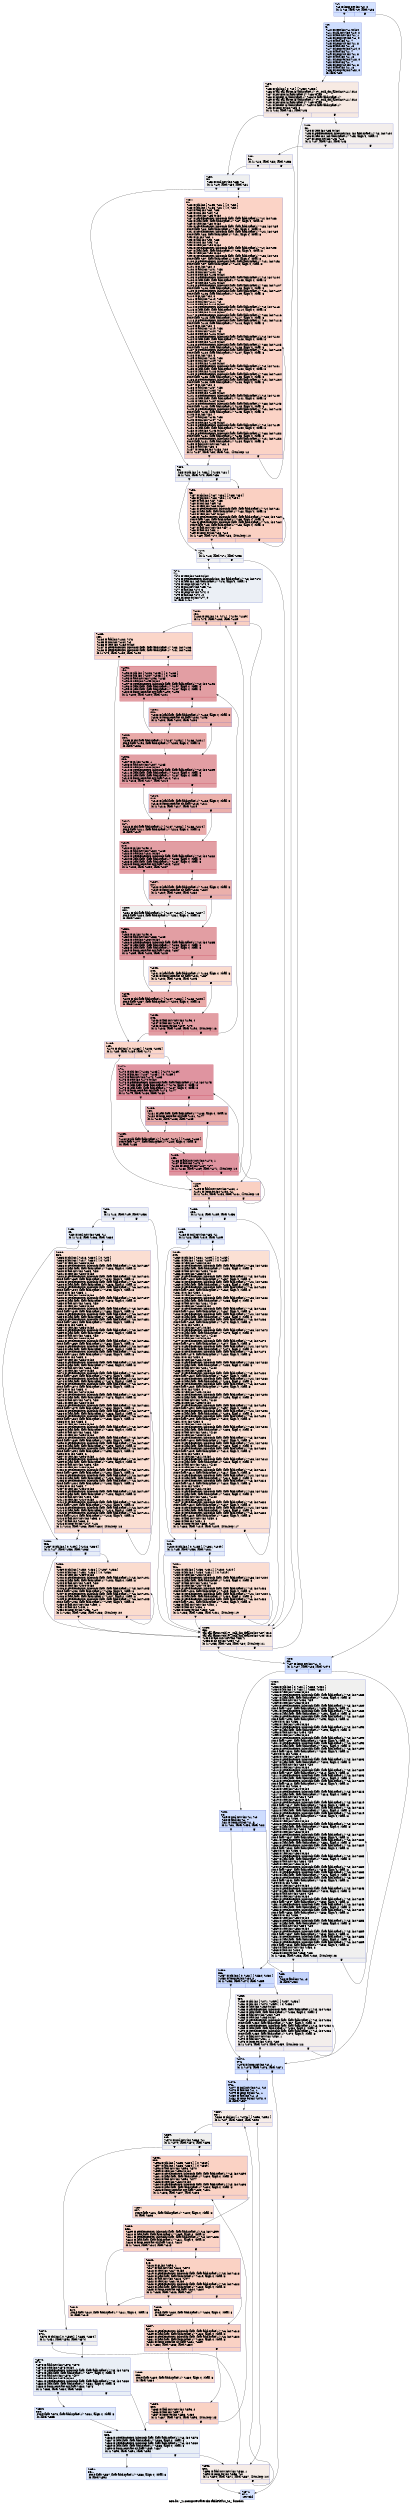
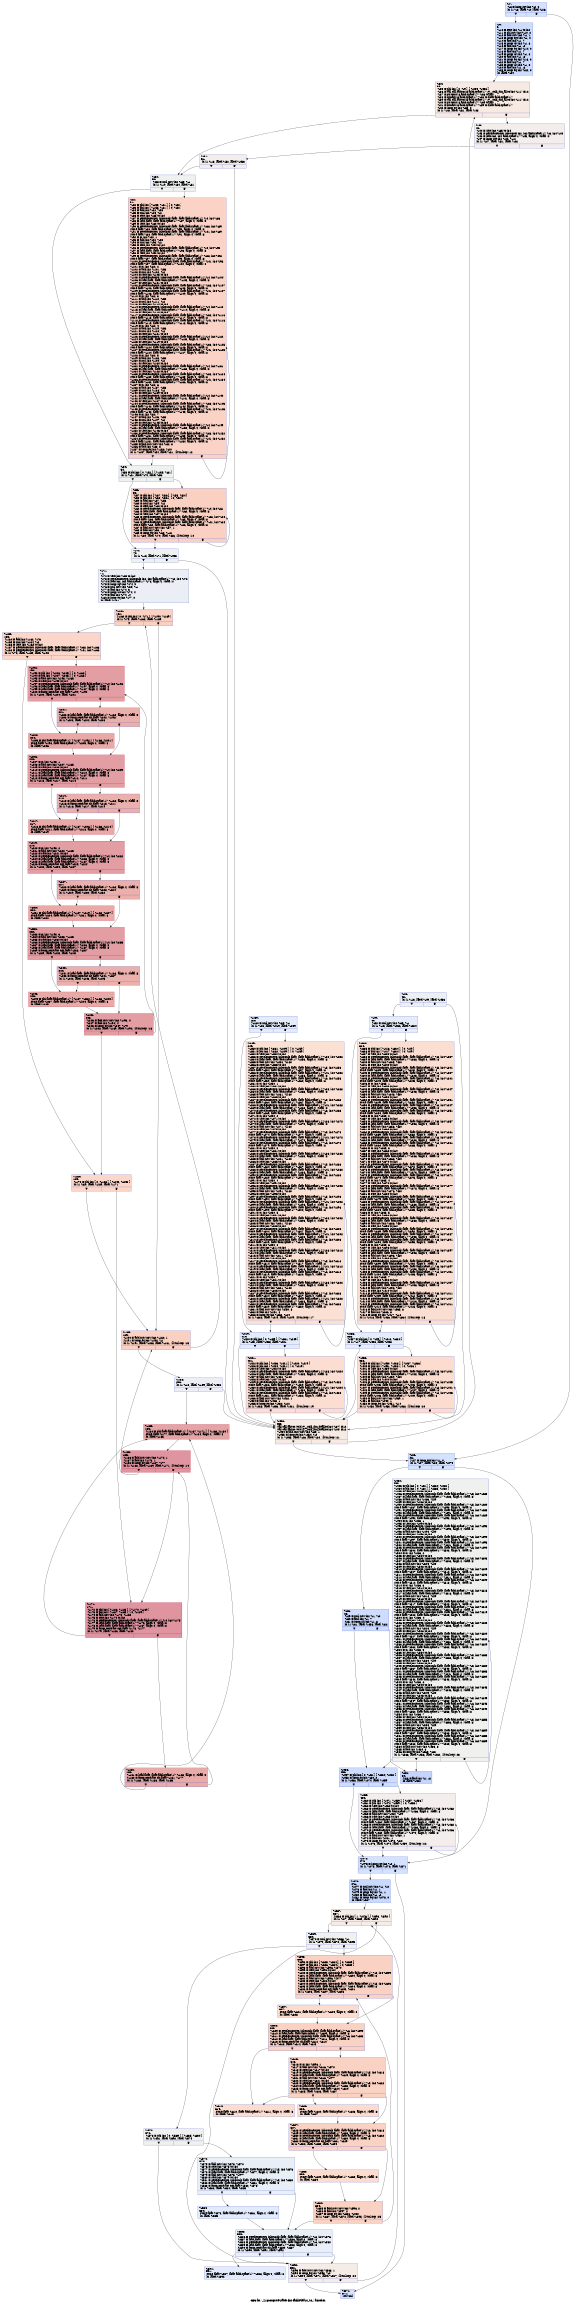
(163, 913) -> (71, 913)
(190, 976) -> (98, 976)
(201, 1224) -> (186, 1407)
(221, 1641) -> (297, 1435)
